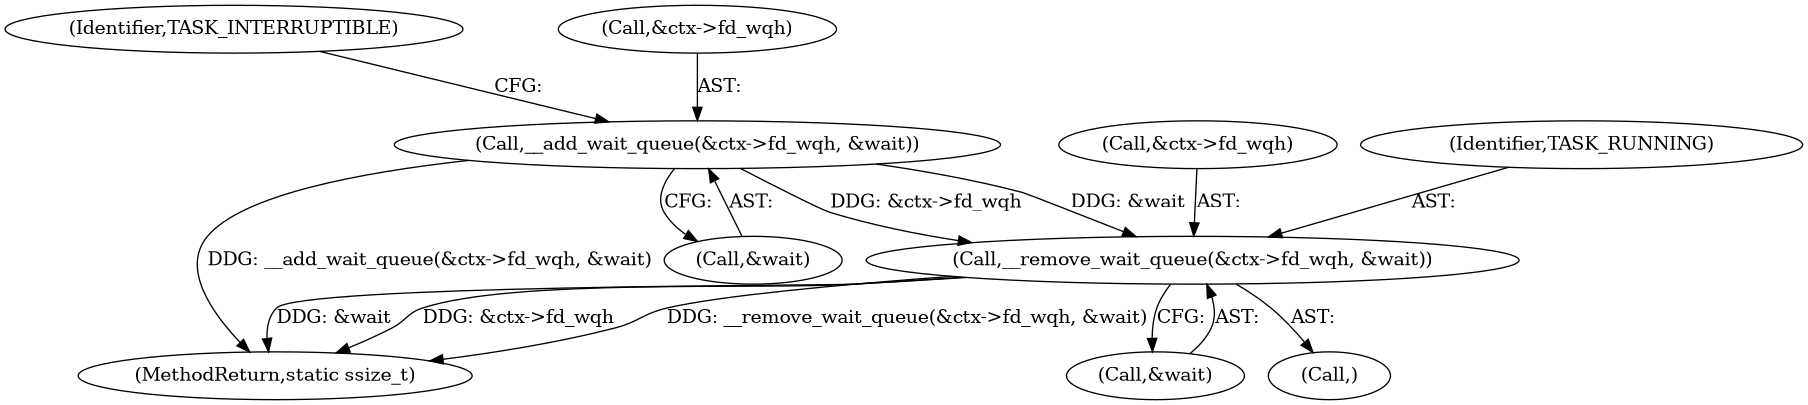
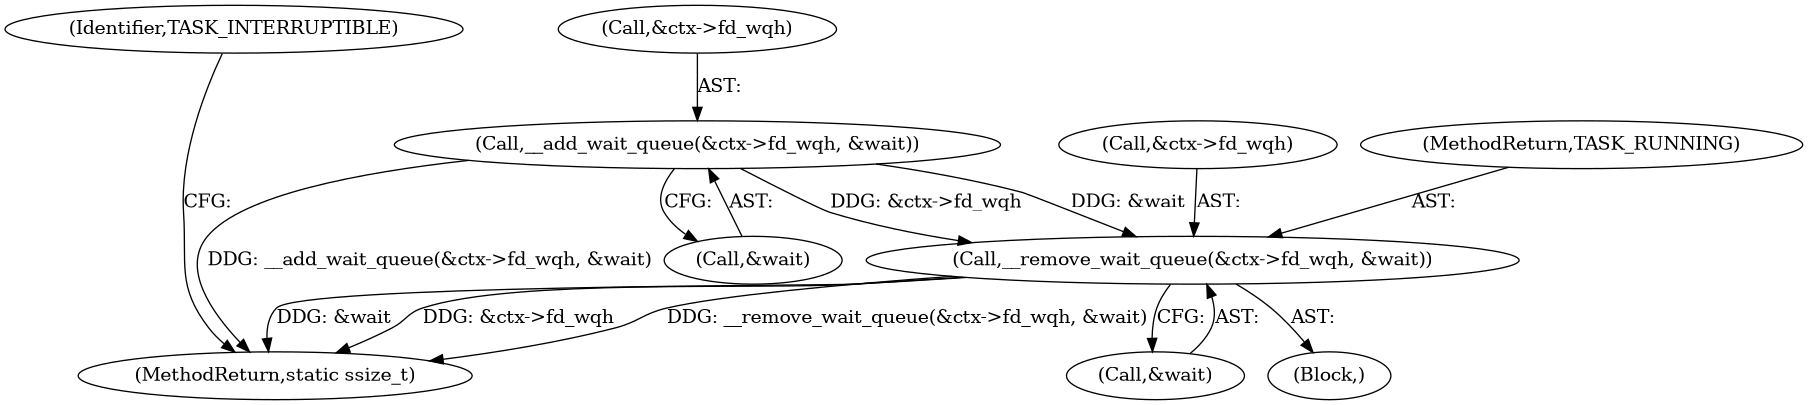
(458, 85) -> (183, 202)
(1582, 145) -> (1582, 145)
(1329, 376) -> (1329, 376)
